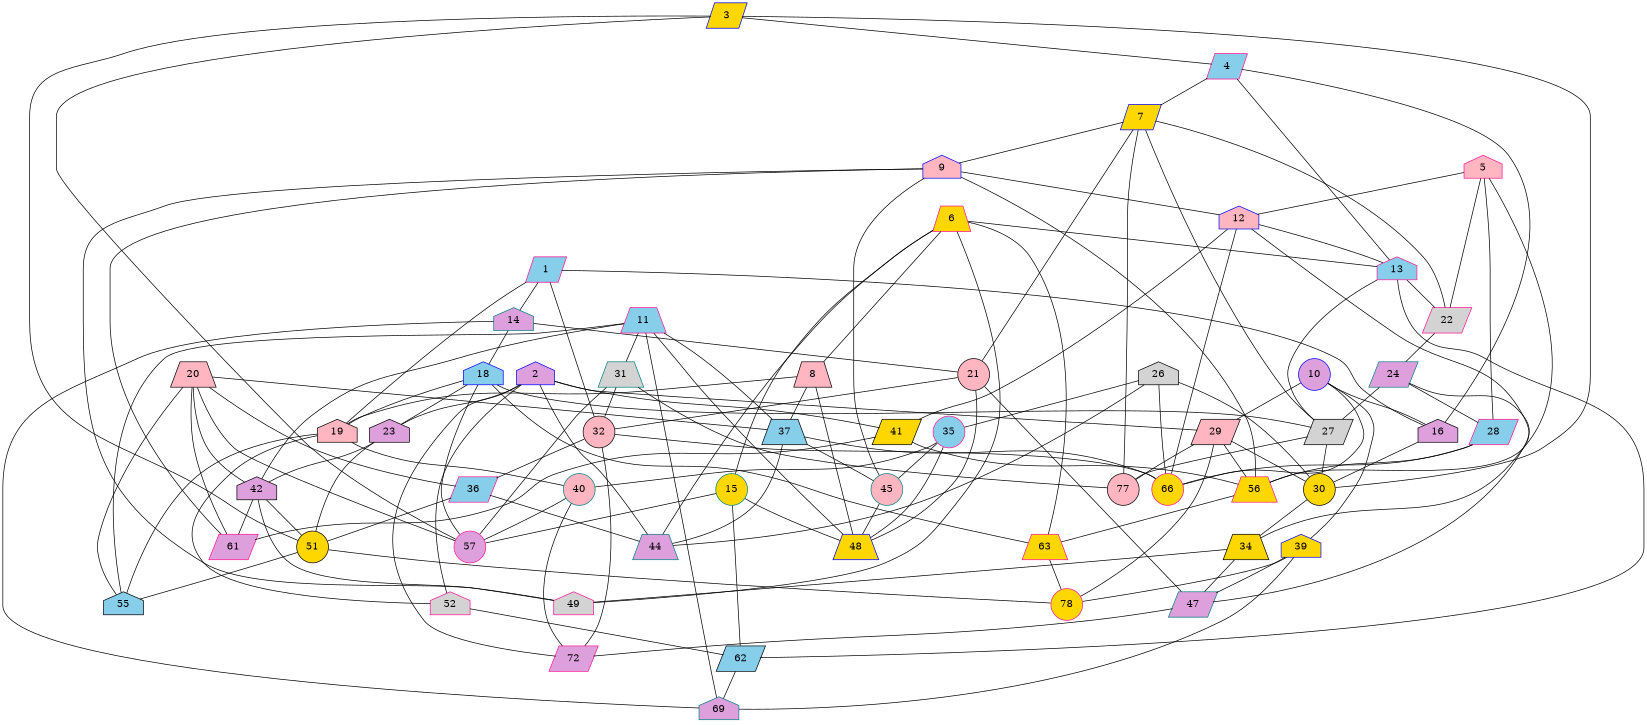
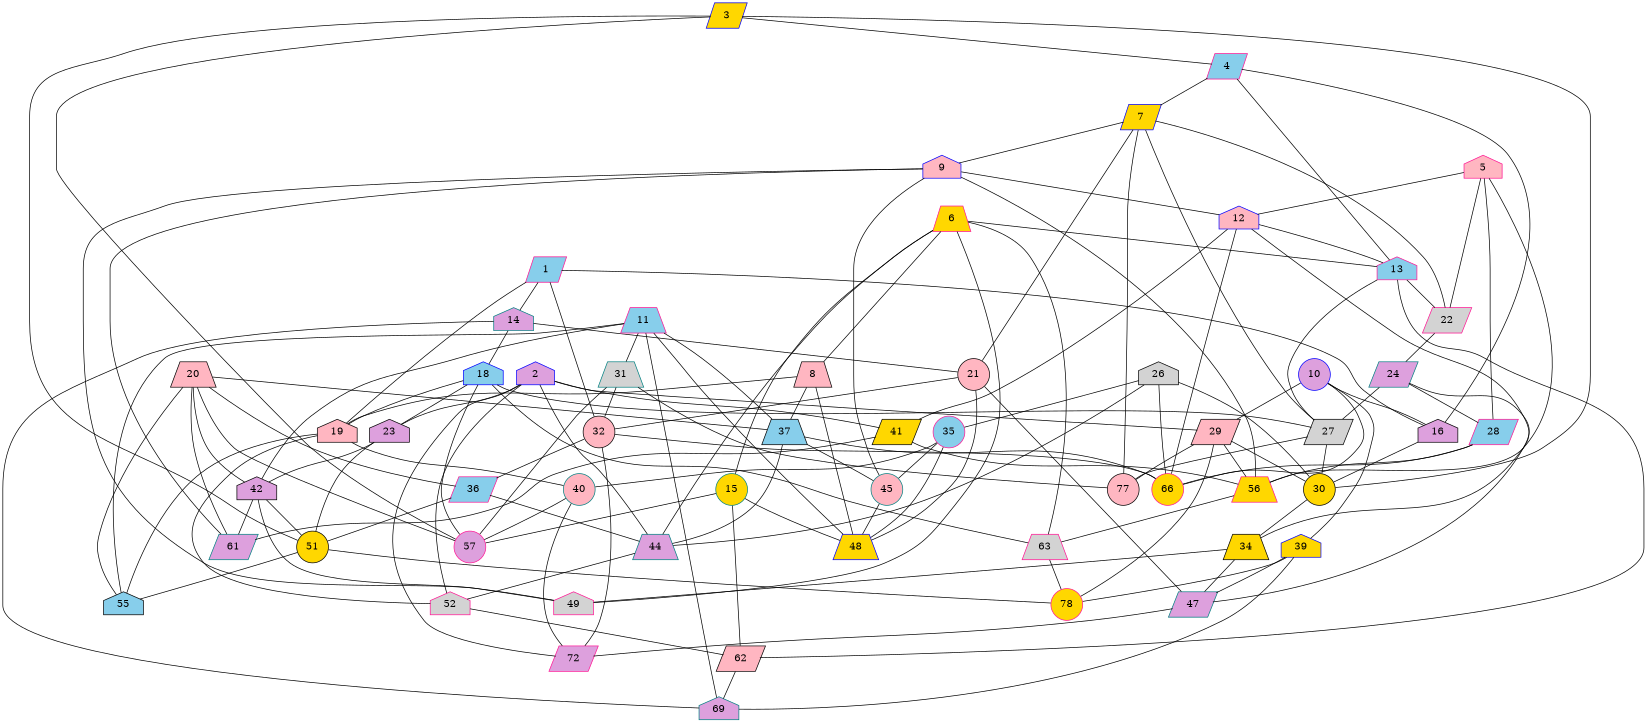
(234, 547) -> (234, 547)
(1045, 547) -> (1045, 547)
none -> (551, 576)
(741, 659) -> (741, 659)
